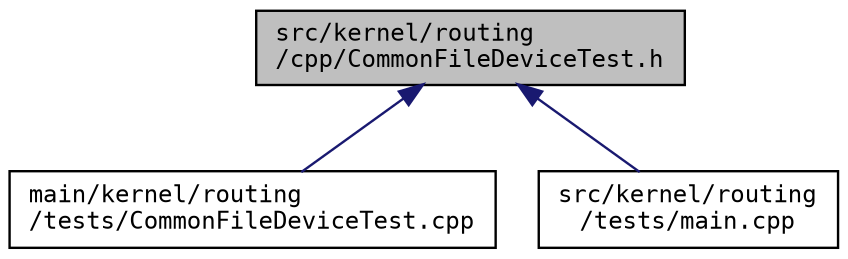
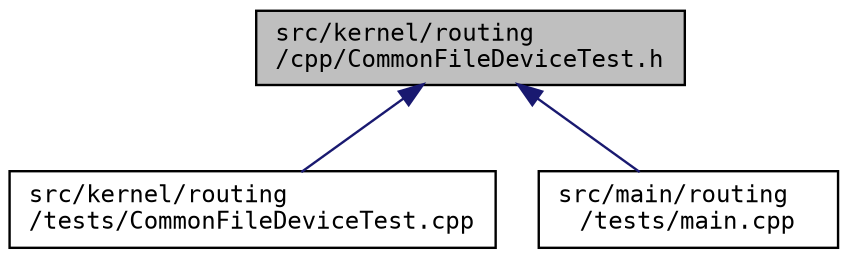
(253, 210) -> (253, 210)
(688, 210) -> (688, 210)
